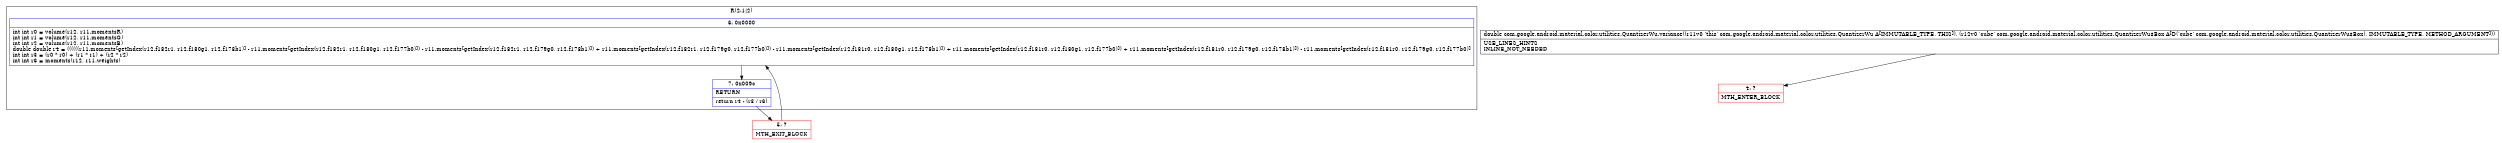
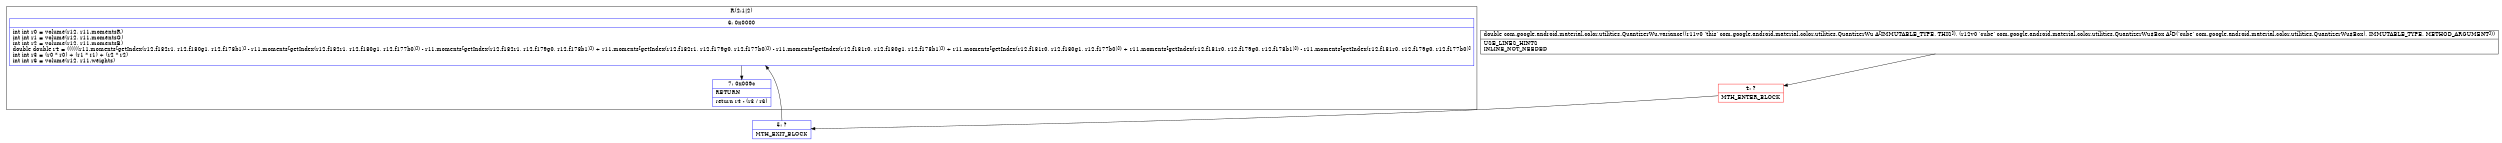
(67, 61) -> (64, 61)
(763, 112) -> (1267, 118)
(782, 130) -> (782, 130)
